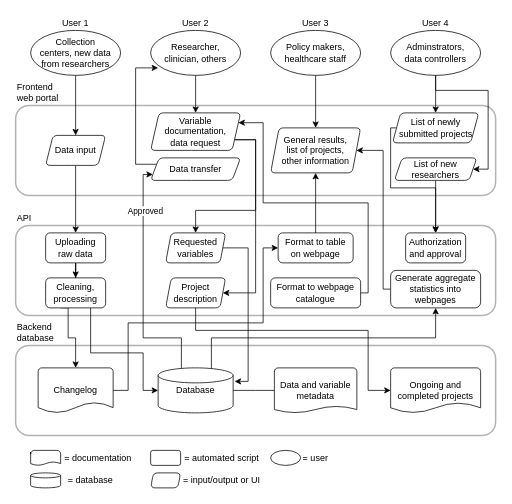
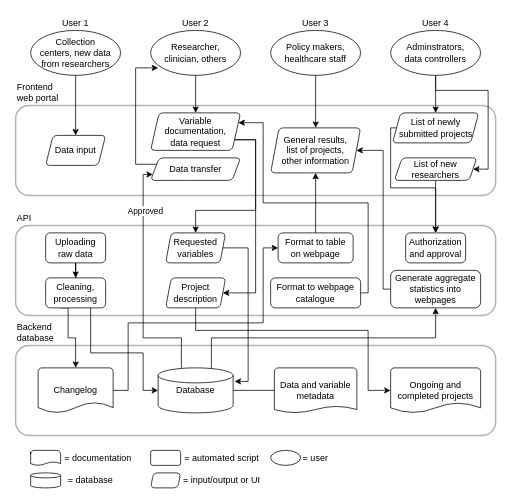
(75, 197) -> none
